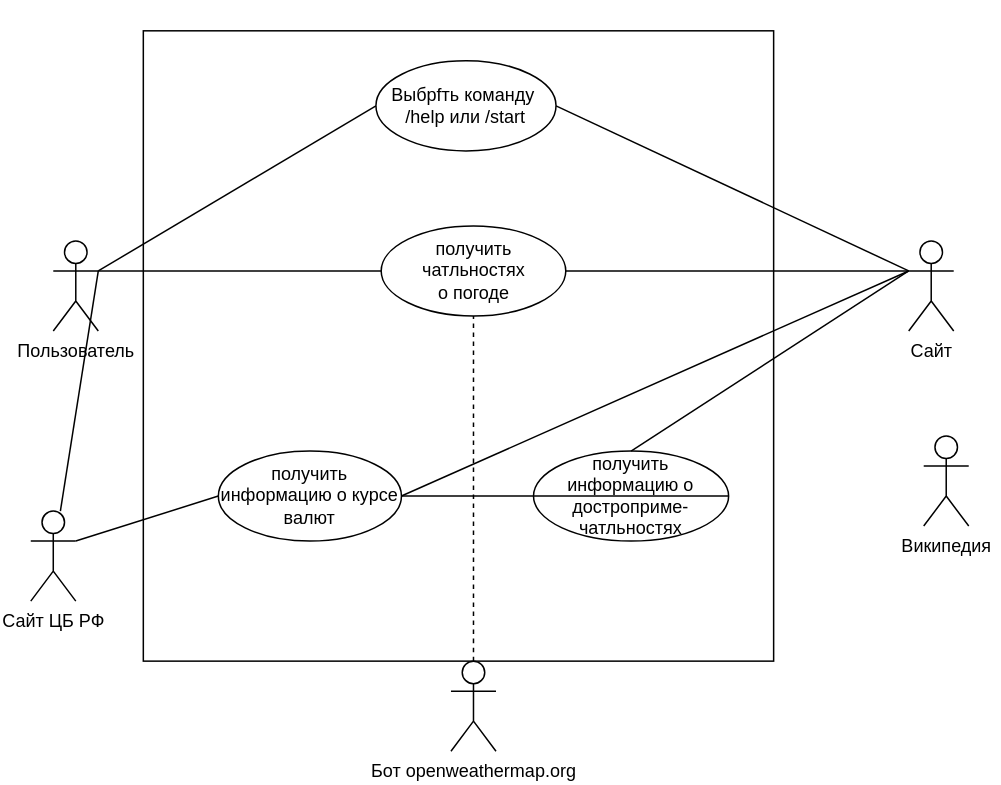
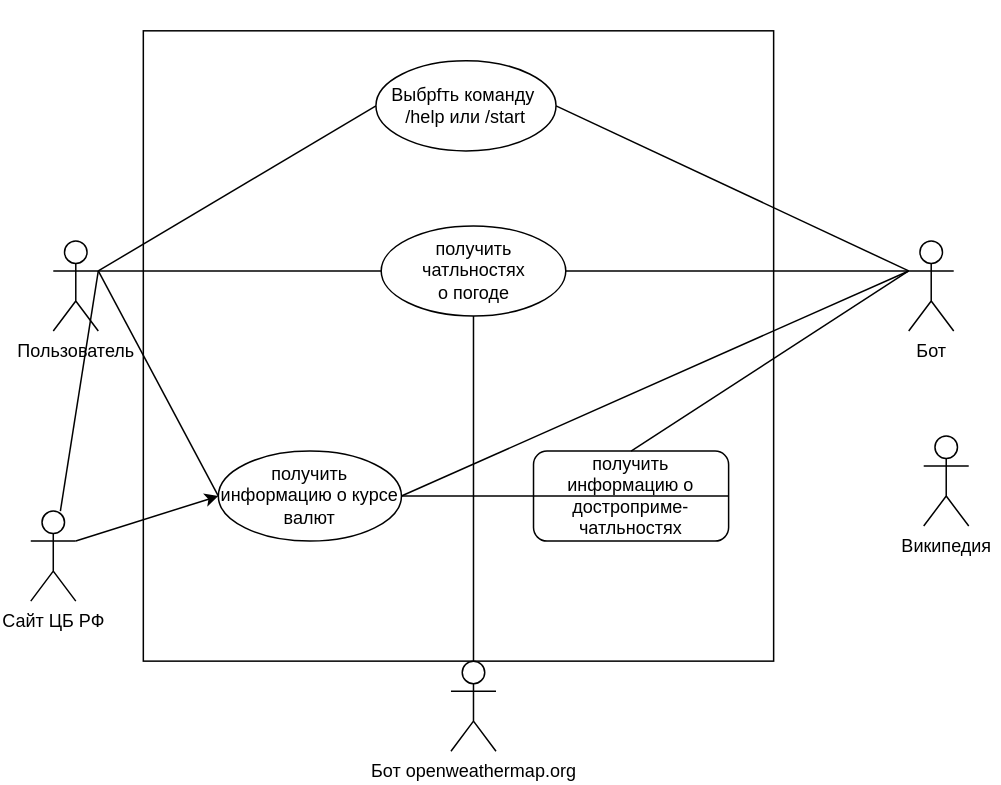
(932, 352) -> (932, 352)
none -> (159, 385)
(473, 488) -> (473, 488)
(631, 496) -> (631, 496)
(212, 498) -> (207, 499)
